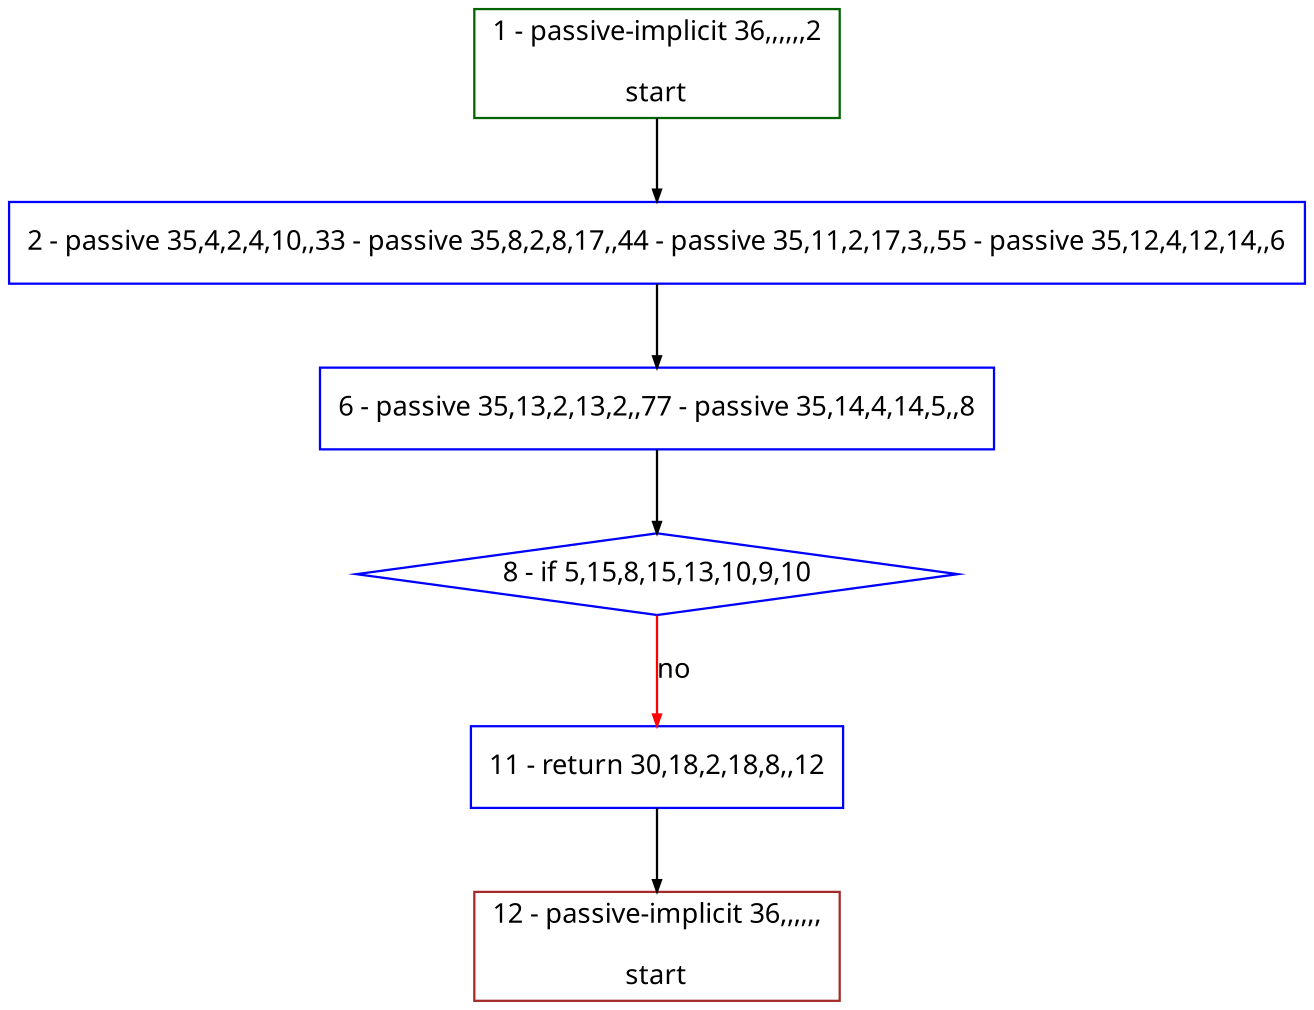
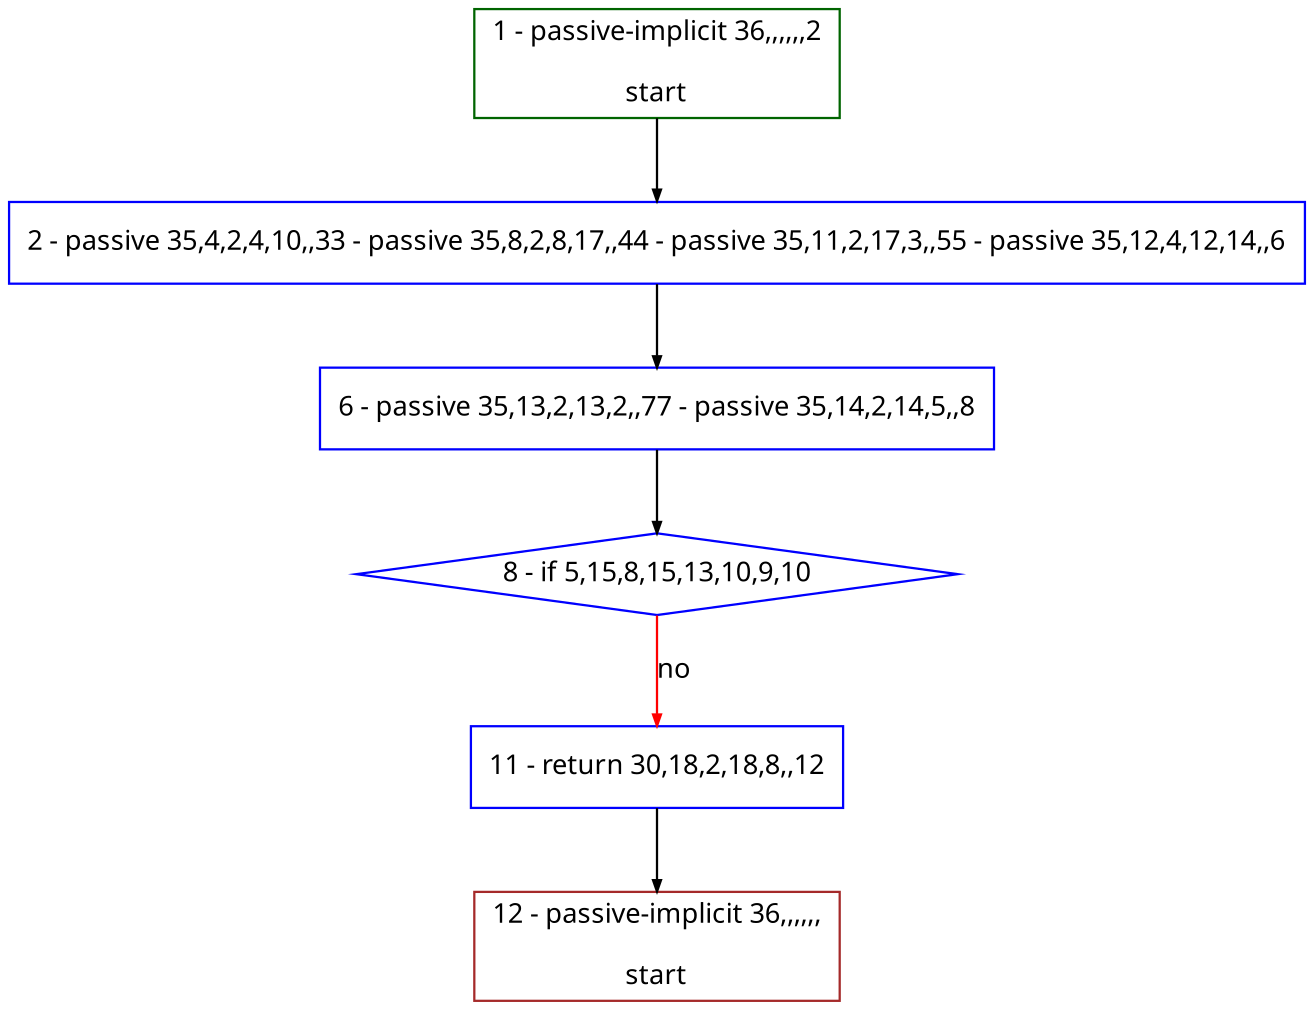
(657, 408) -> (657, 408)
